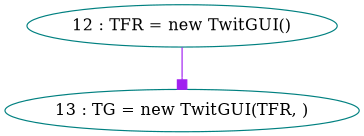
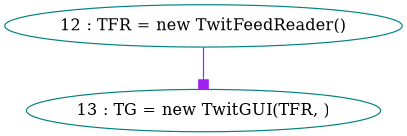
(182, 26) -> (204, 26)
